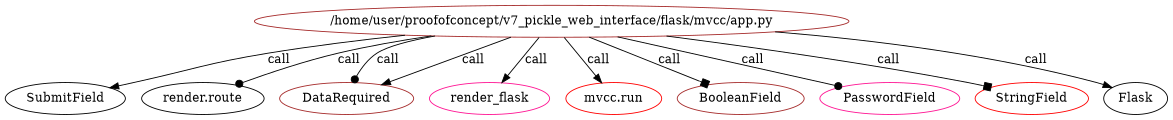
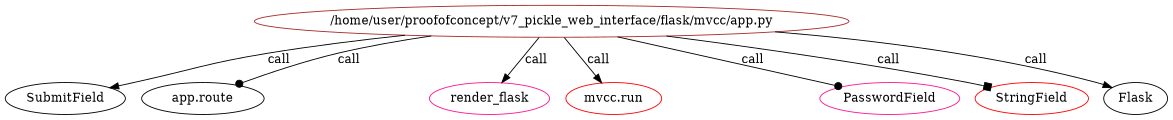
(203, 99) -> (203, 99)
(347, 99) -> none
(741, 99) -> none
